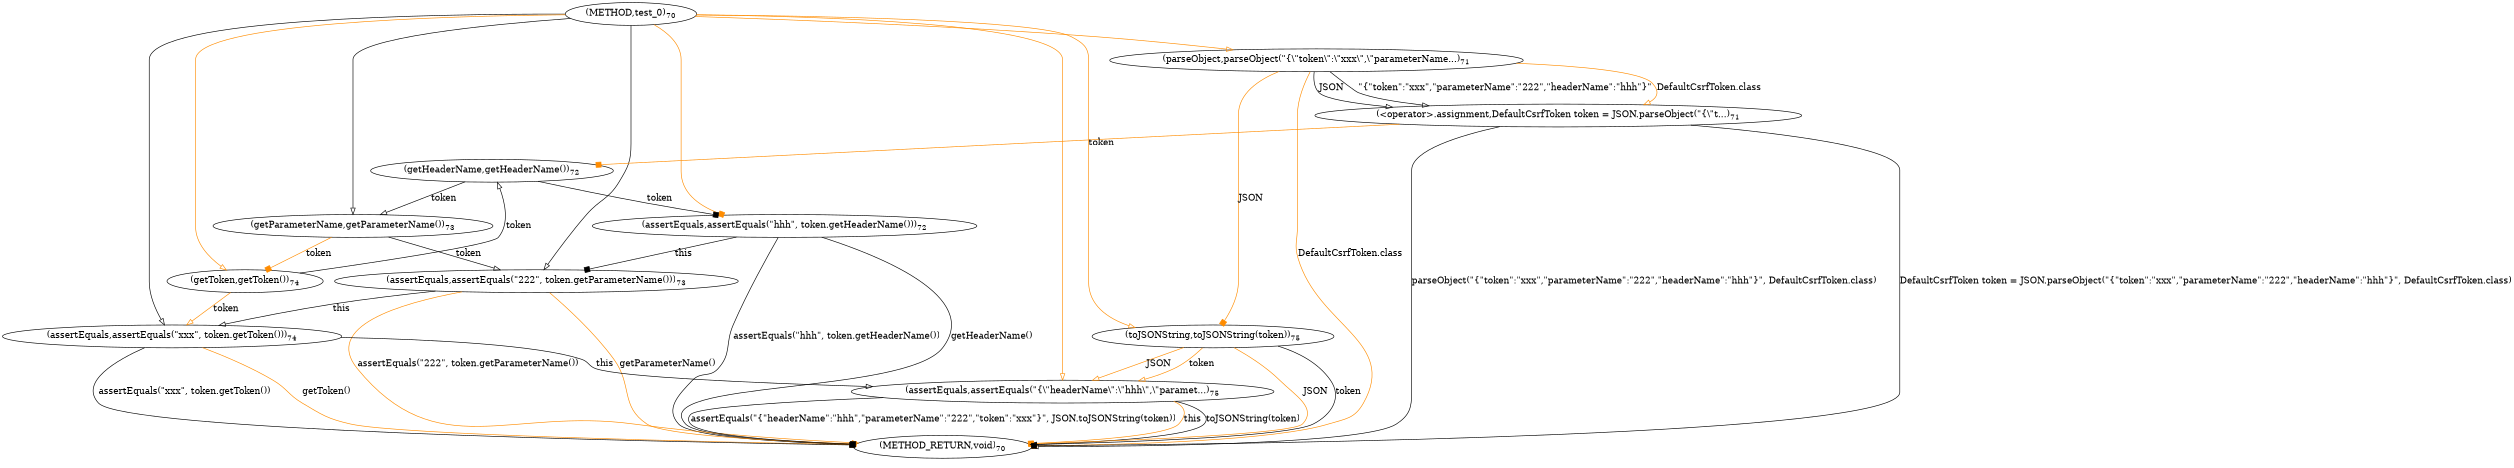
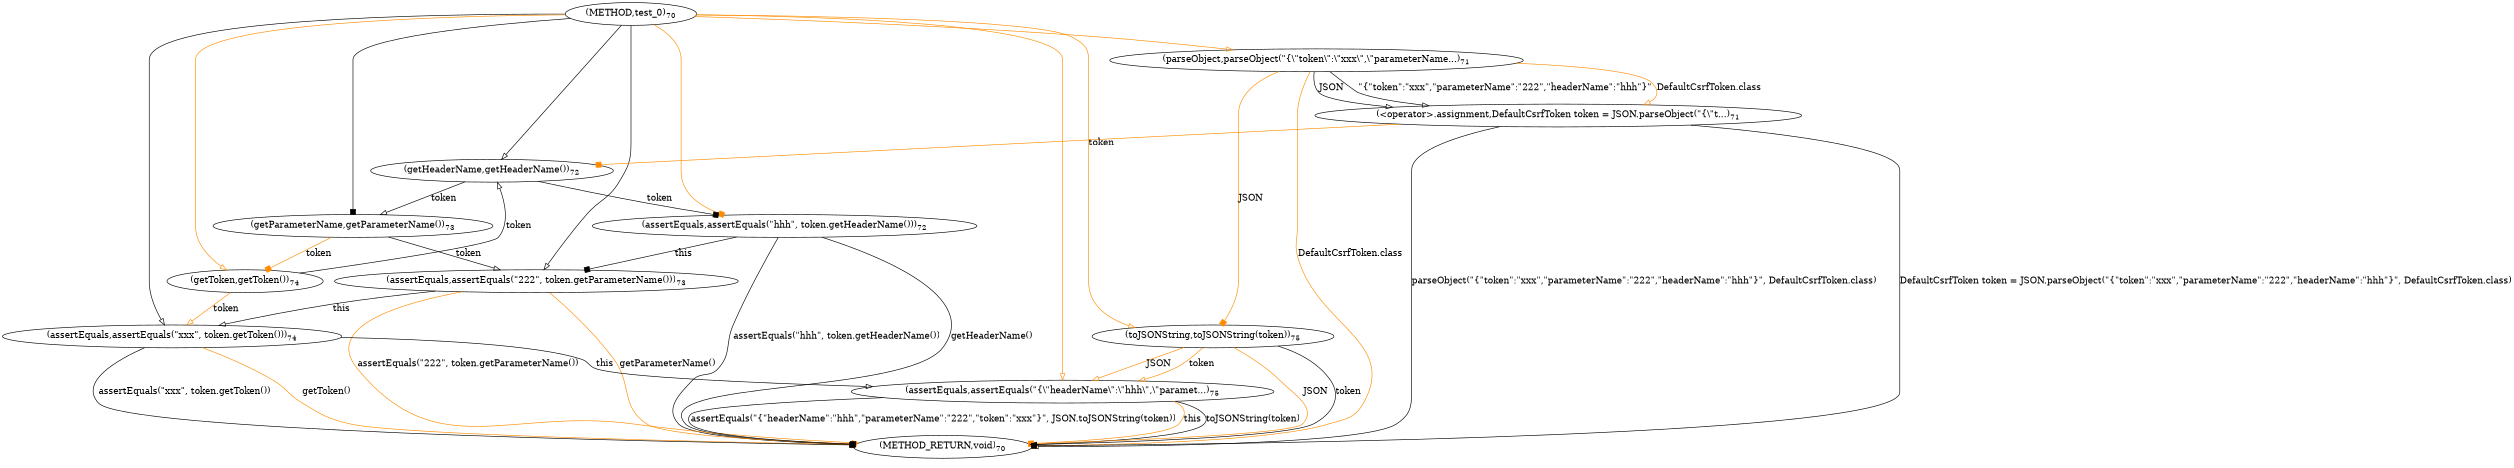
(386, 42) -> (386, 42)
none -> (564, 90)
